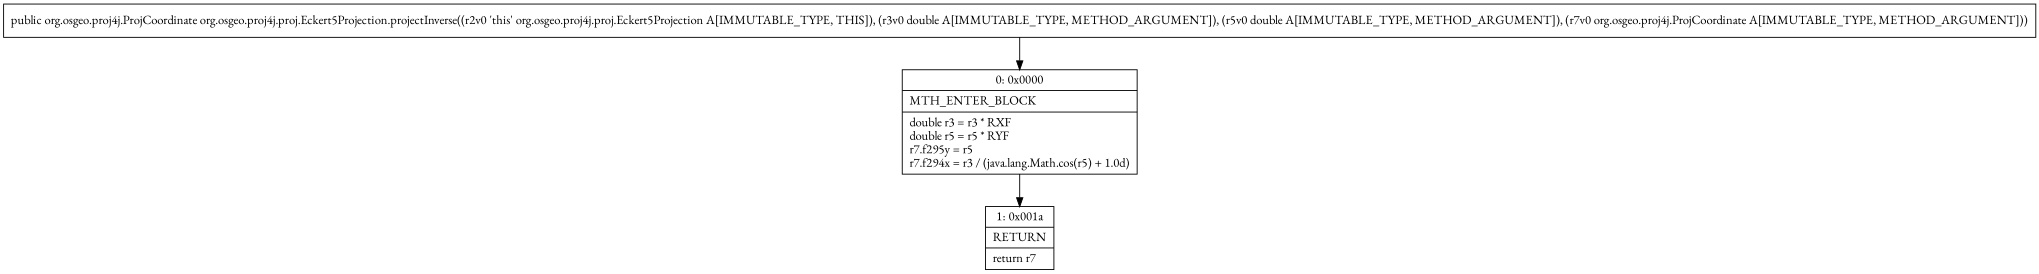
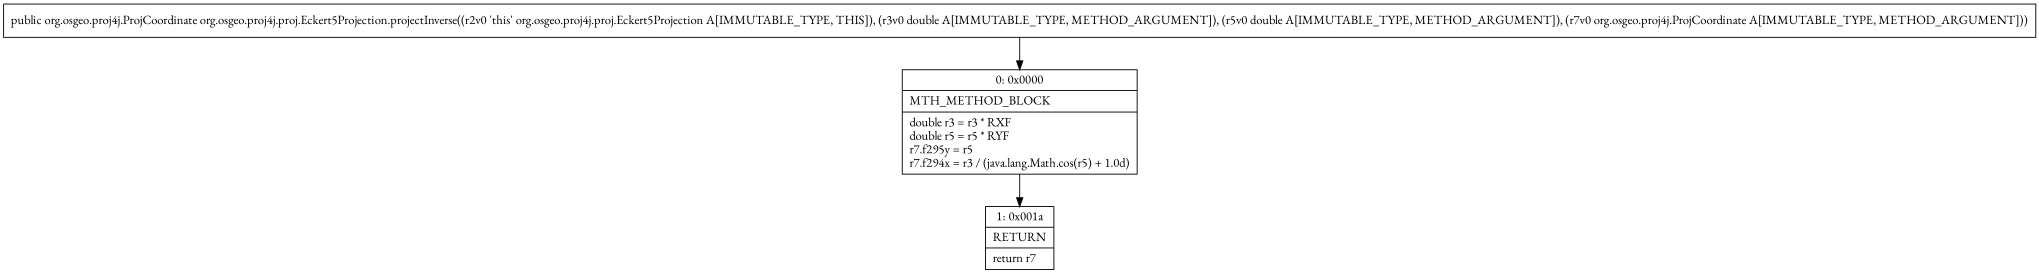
(973, 101) -> (980, 101)
